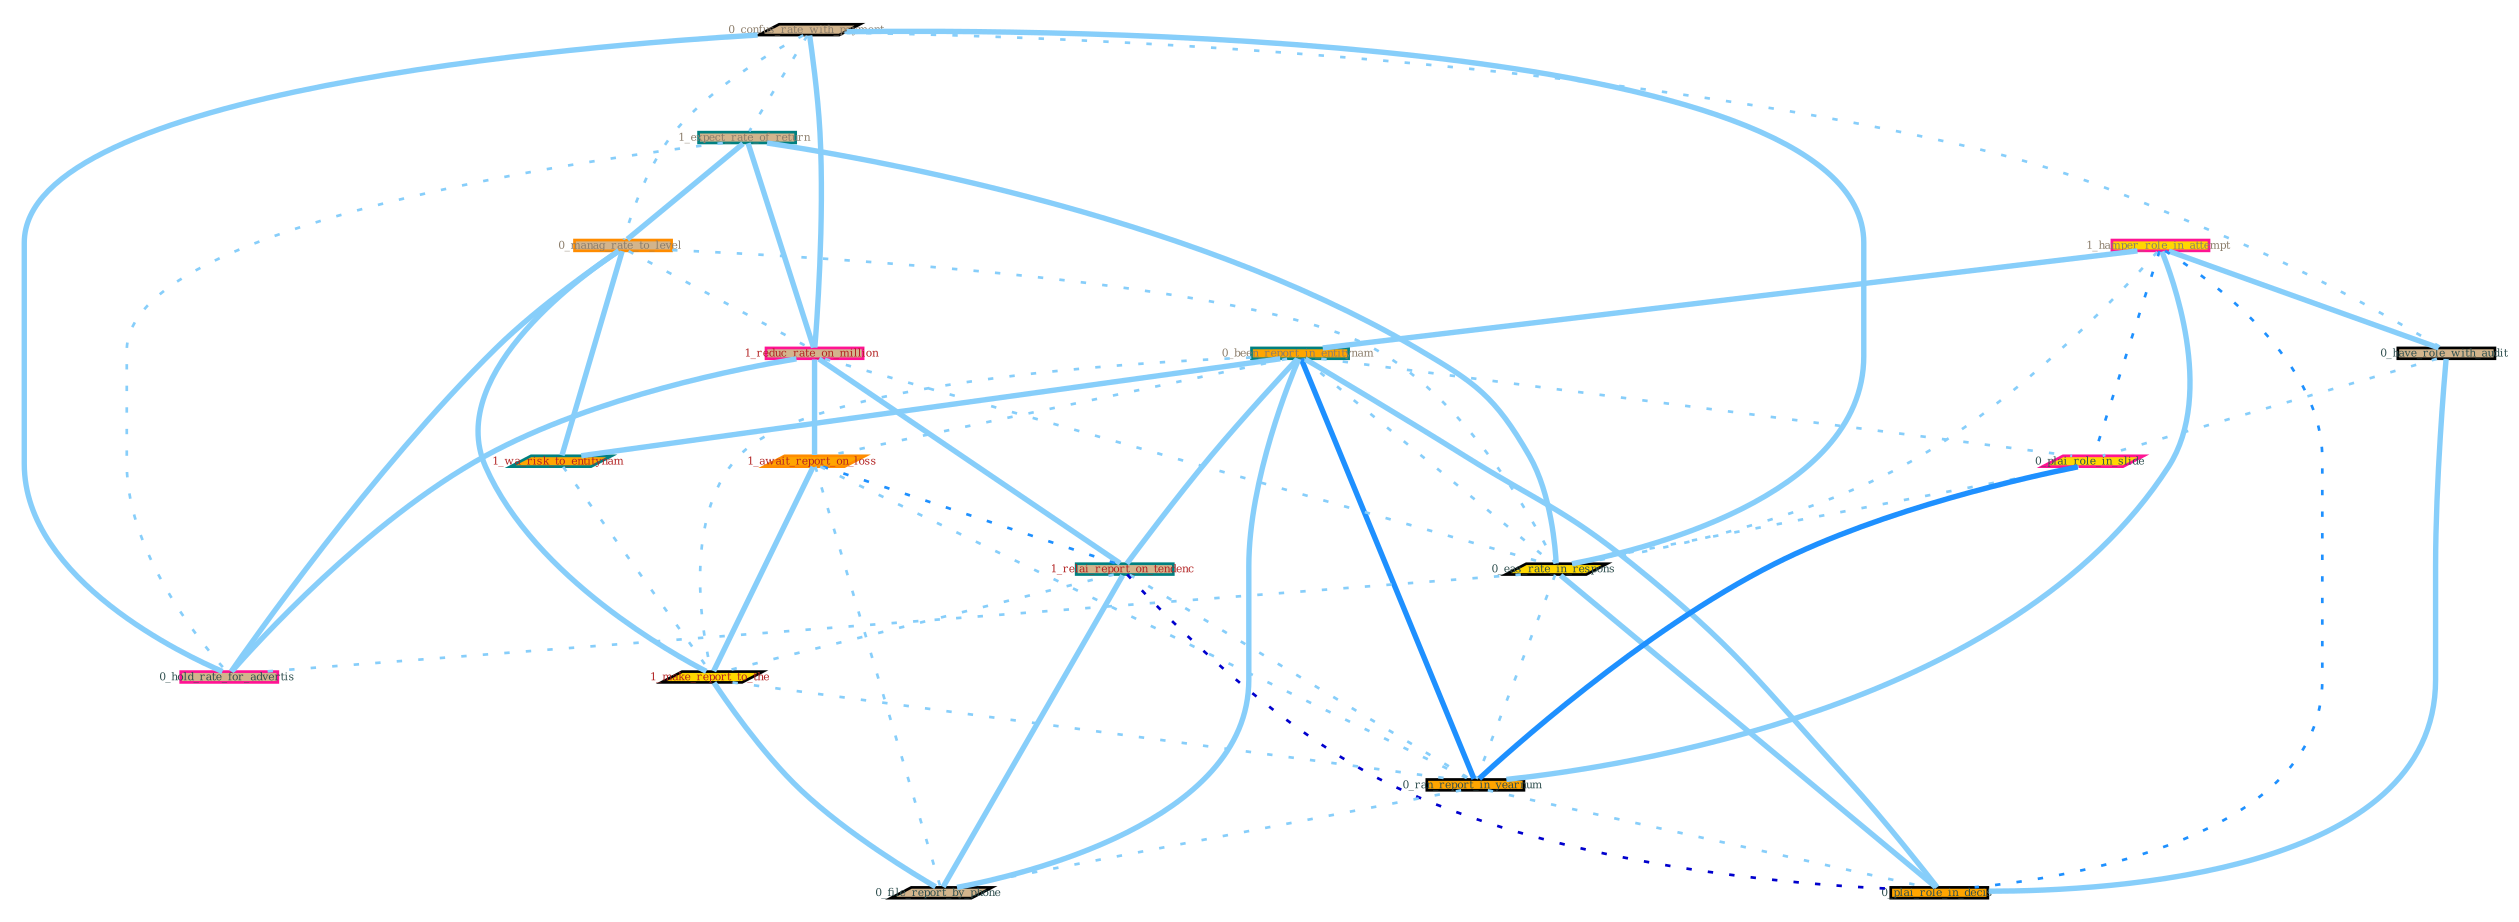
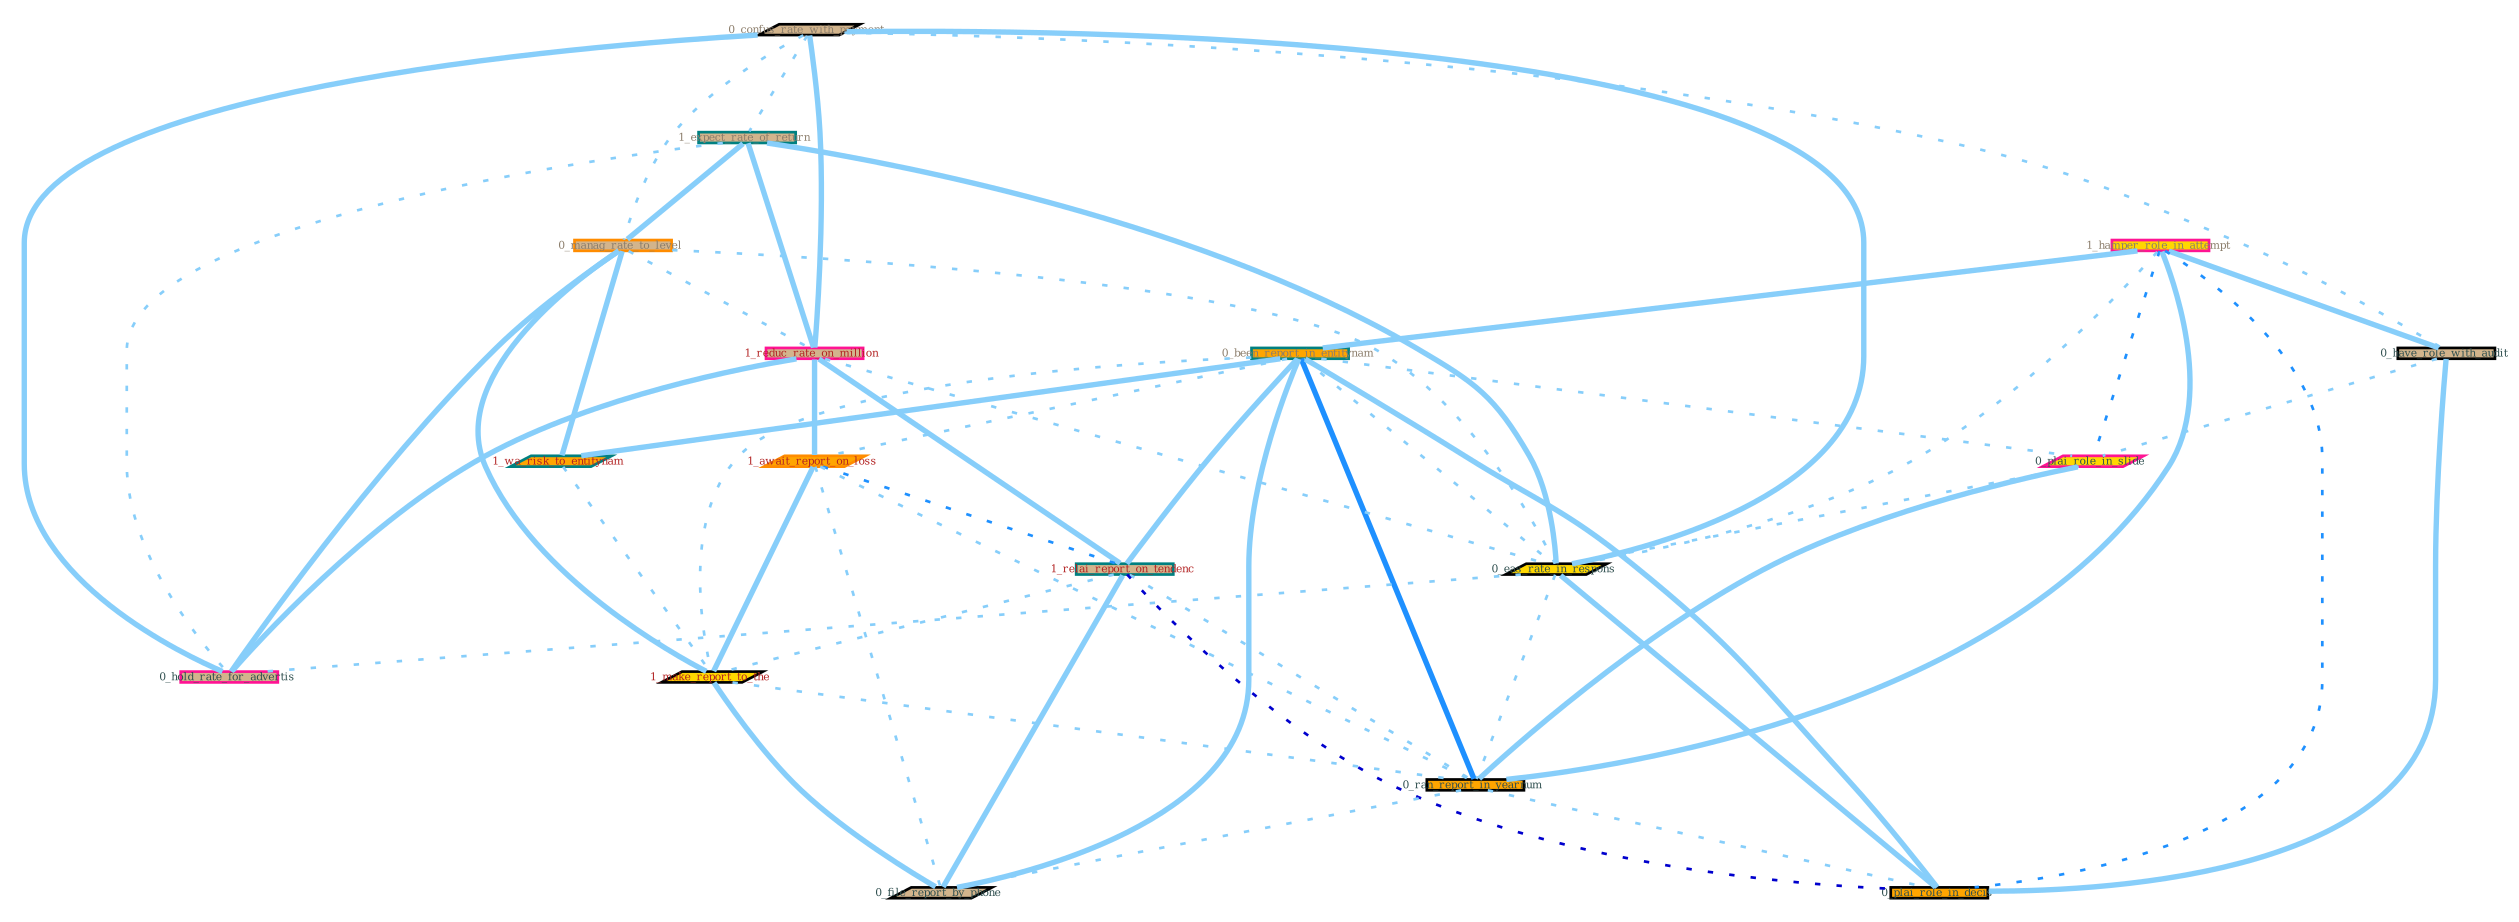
(1754, 575) -> (1754, 575)
